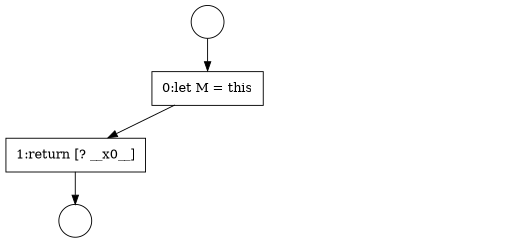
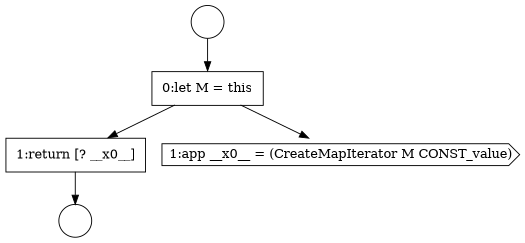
none -> (341, 155)
